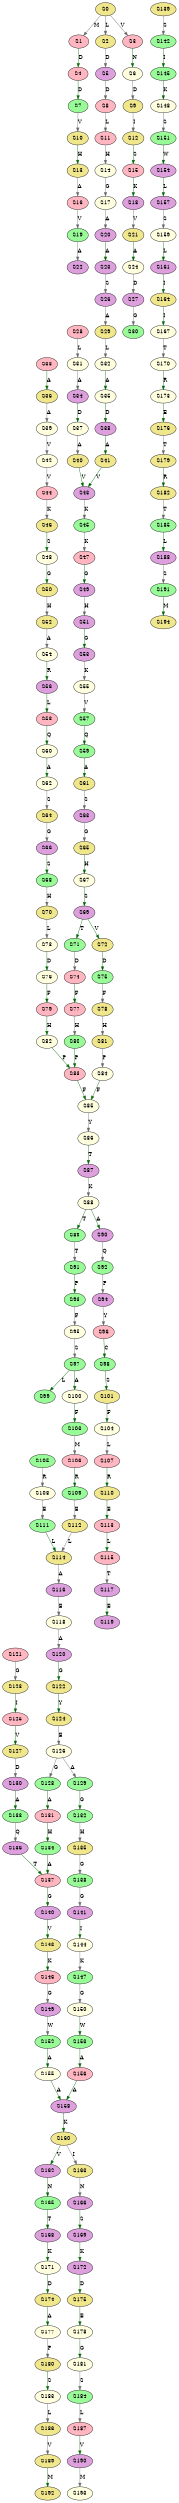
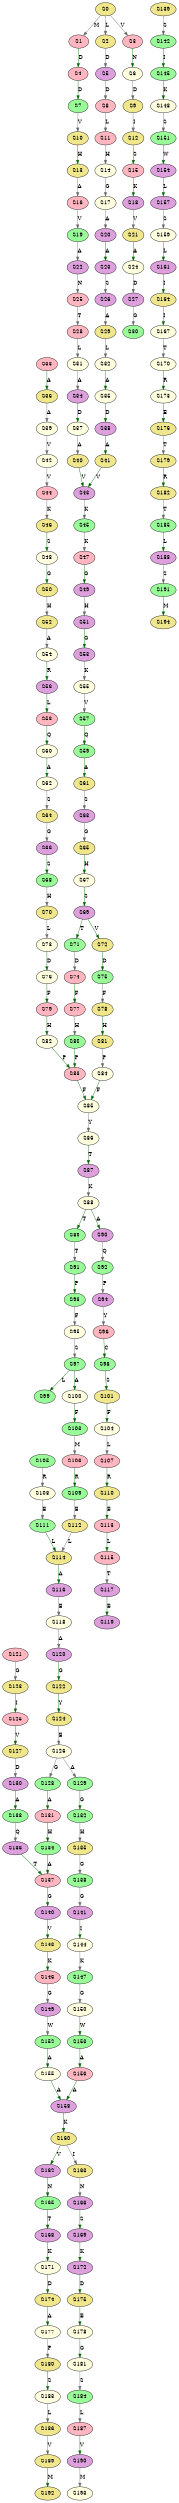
none -> (78, 300)
(103, 1024) -> (103, 1024)
(59, 1572) -> (59, 1572)
